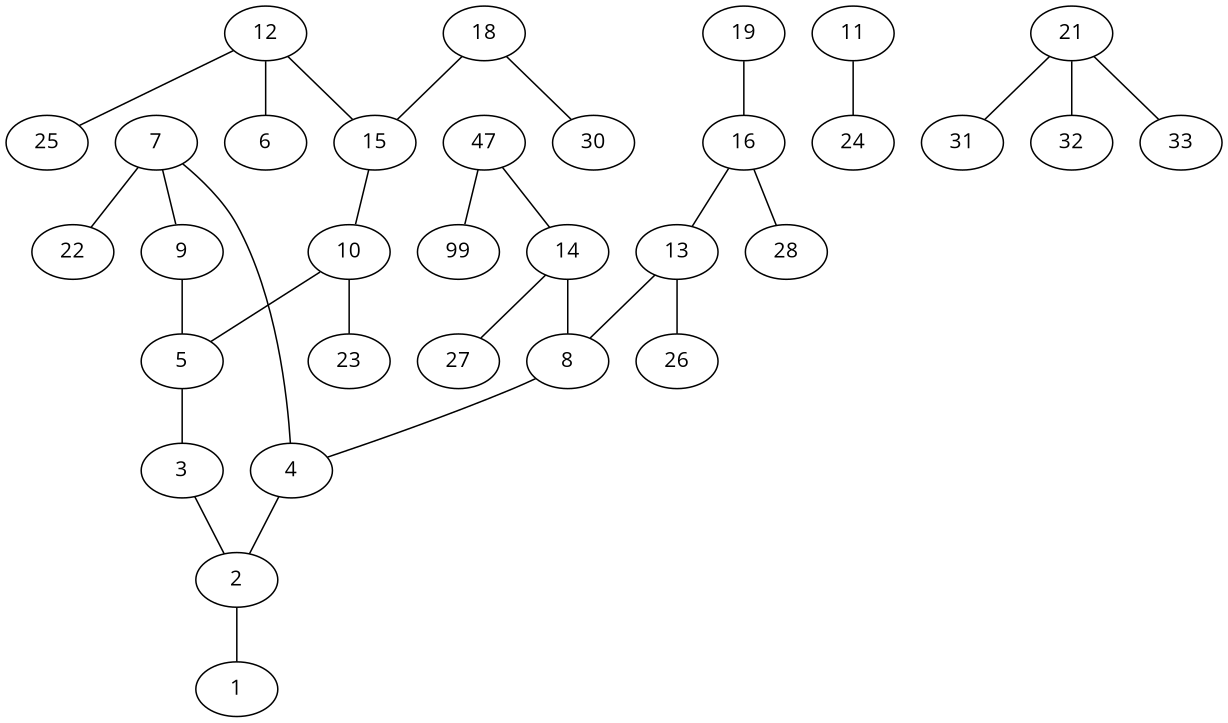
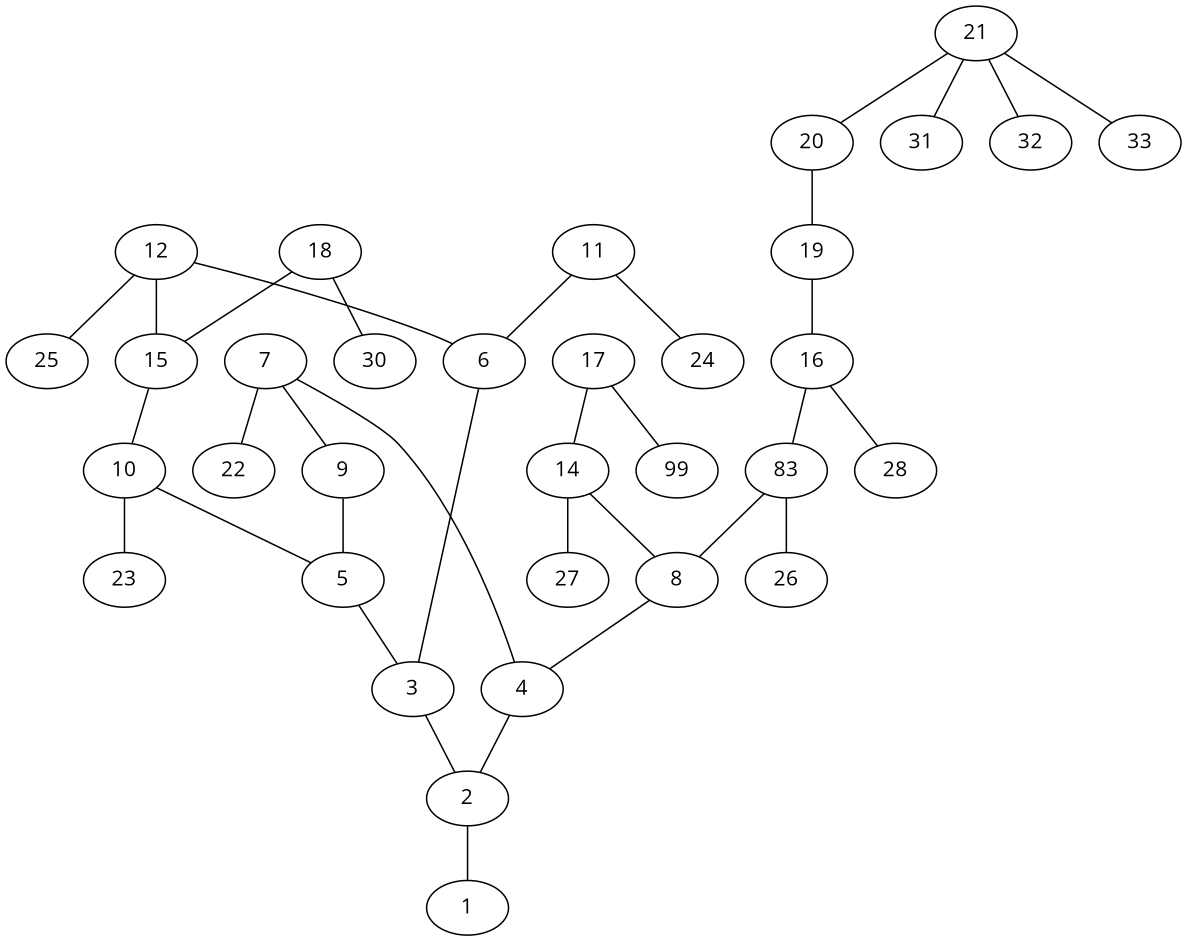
(484, 143) -> (594, 361)
none -> (812, 143)
(677, 252) -> (786, 471)
none -> (539, 306)
none -> (447, 532)
